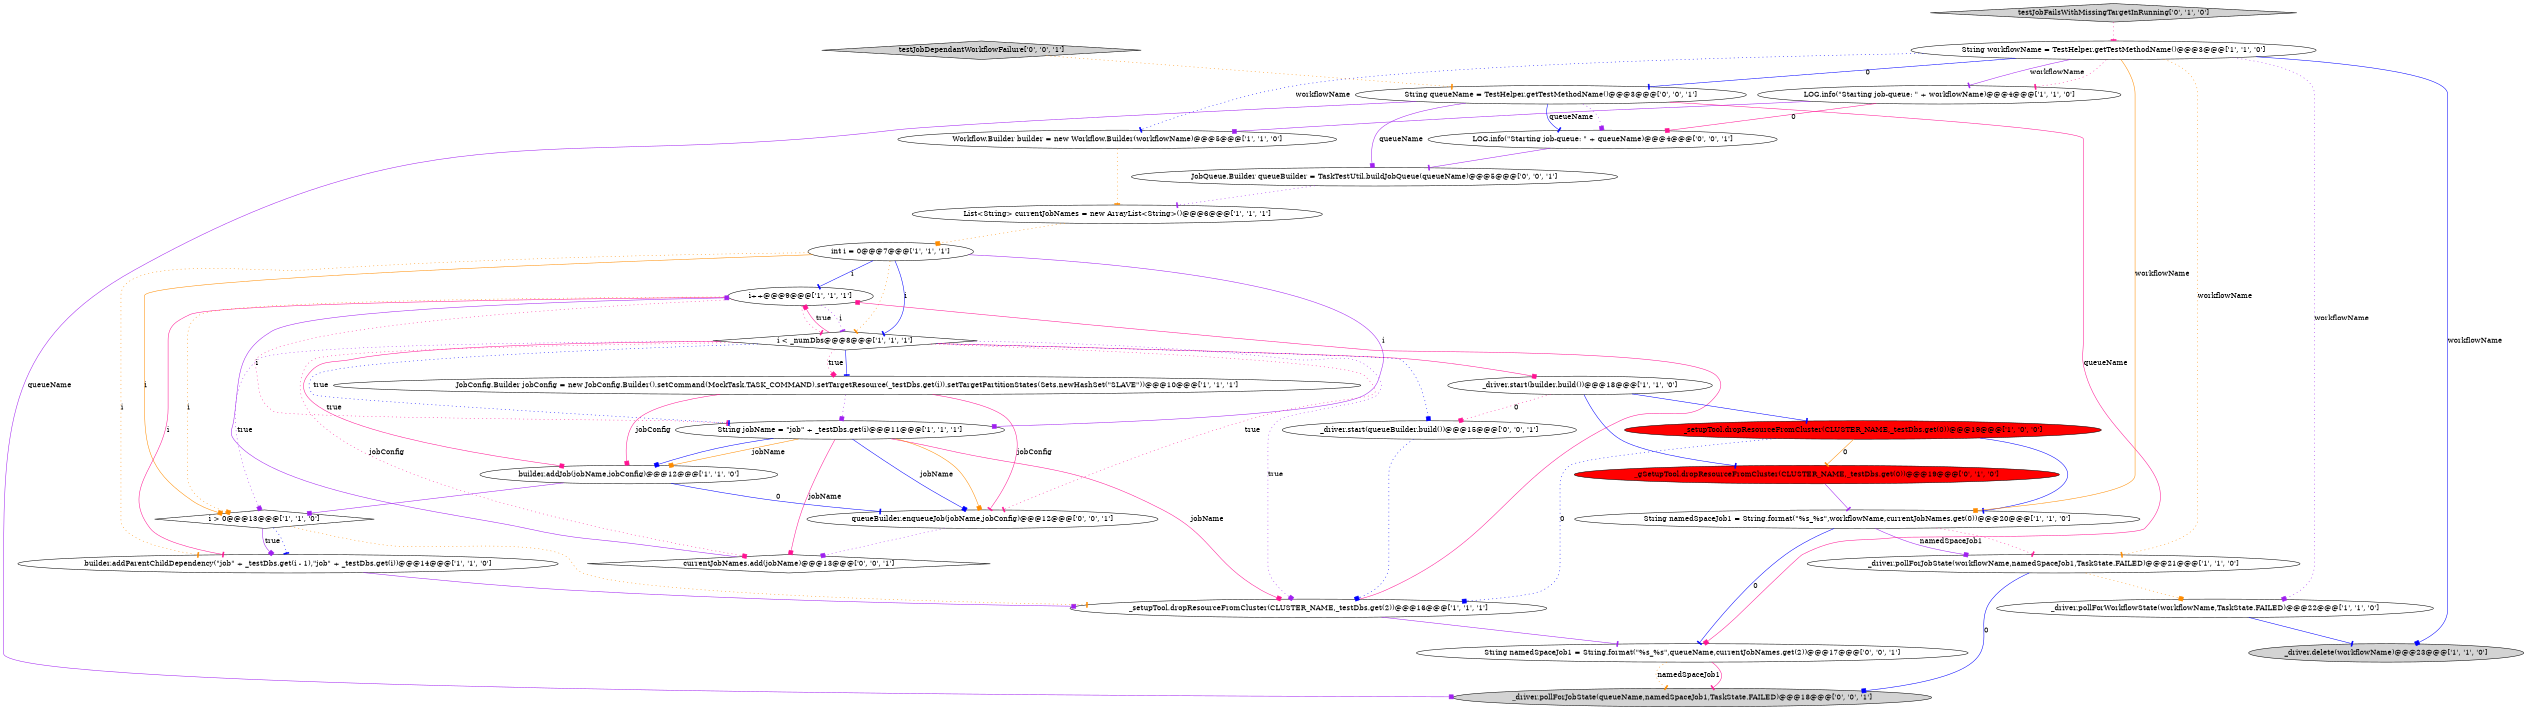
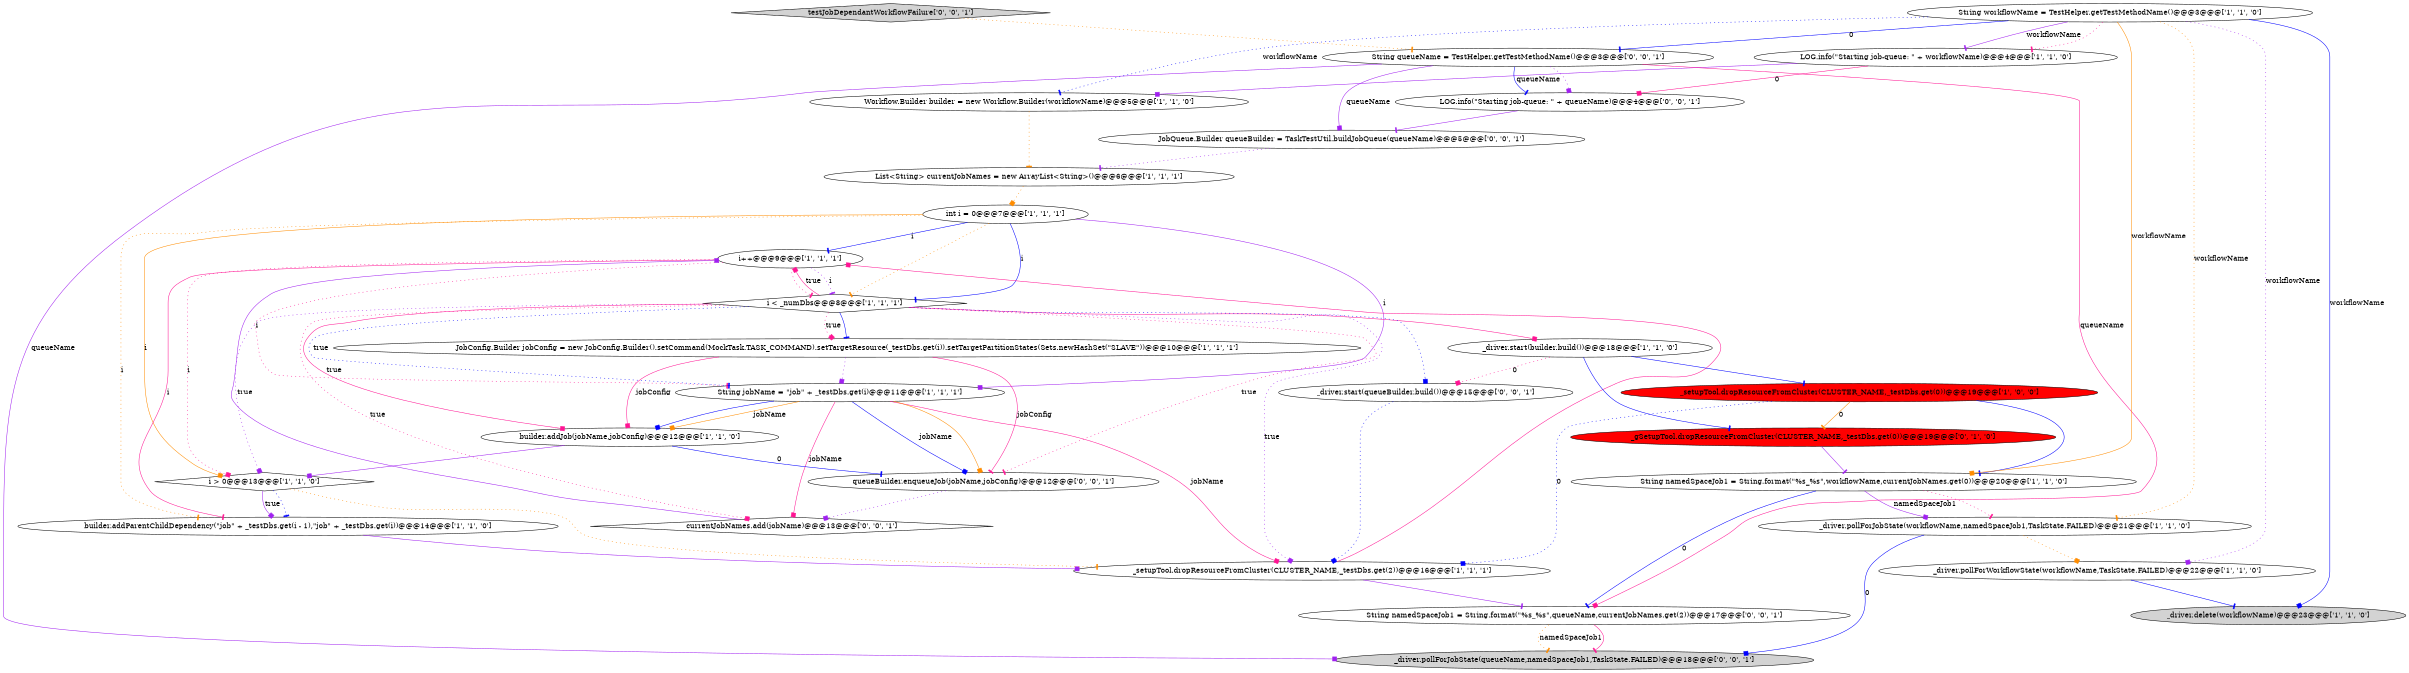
(2114, 13) -> none
(190, 325) -> (189, 290)
(387, 452) -> (378, 415)
